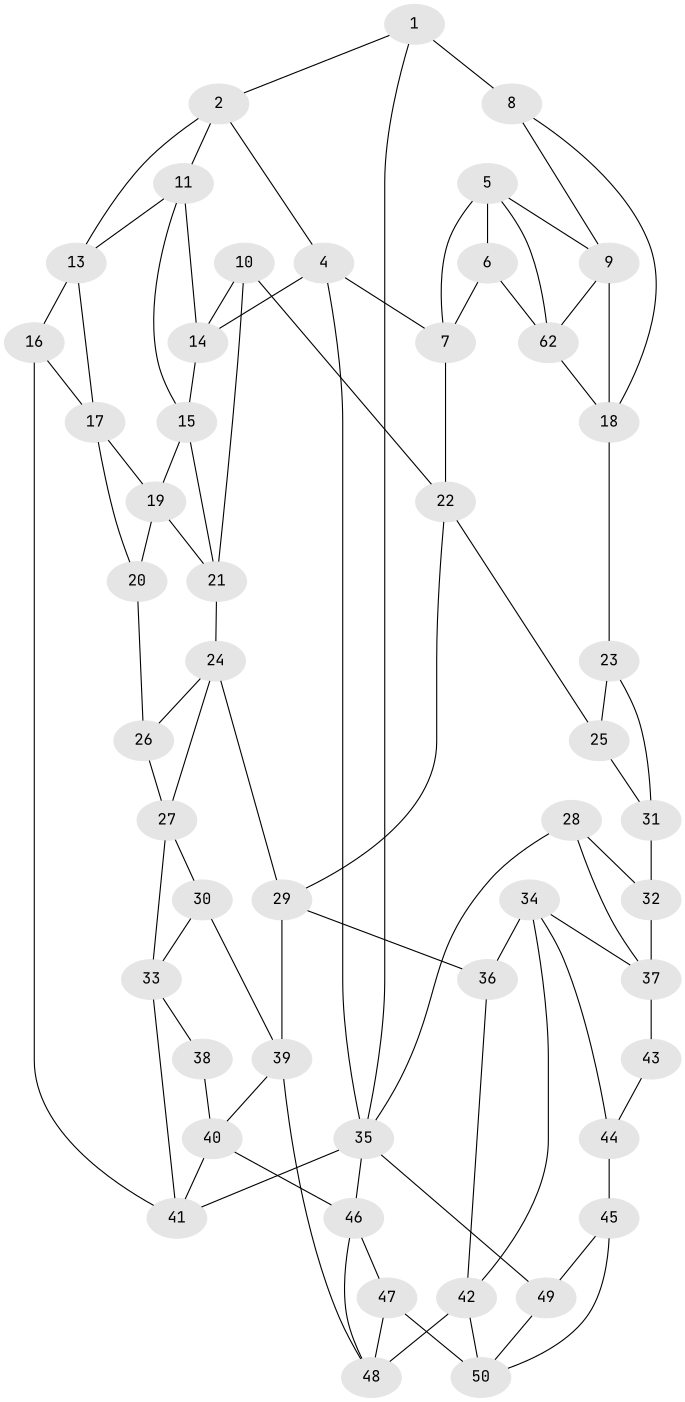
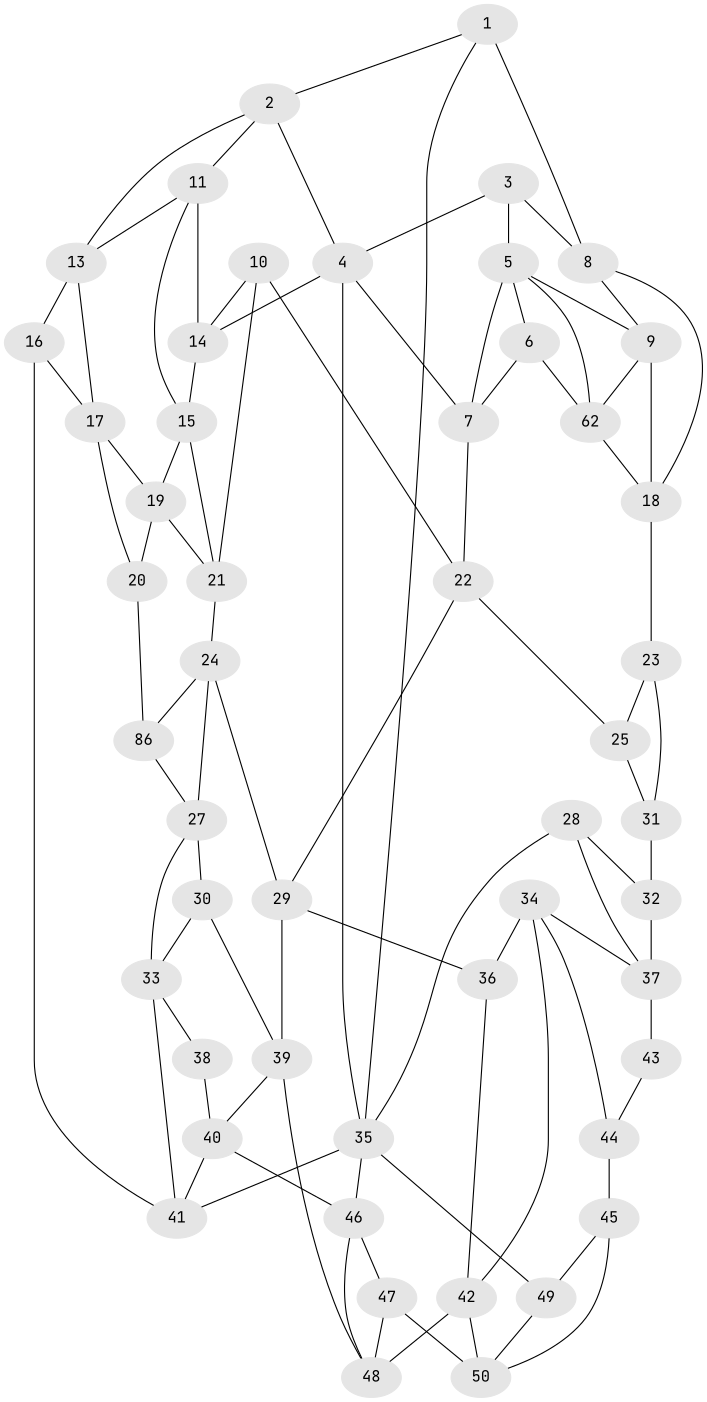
none -> (509, 184)
(144, 741) -> (144, 741)
